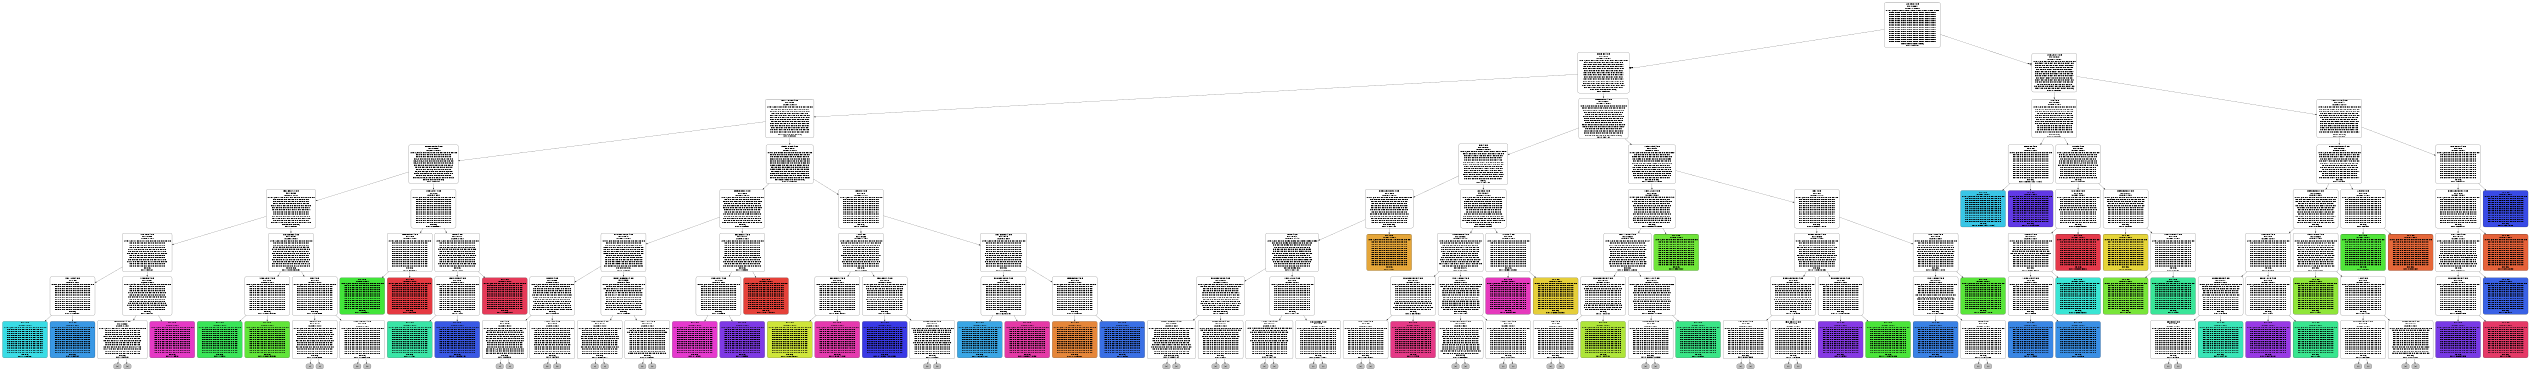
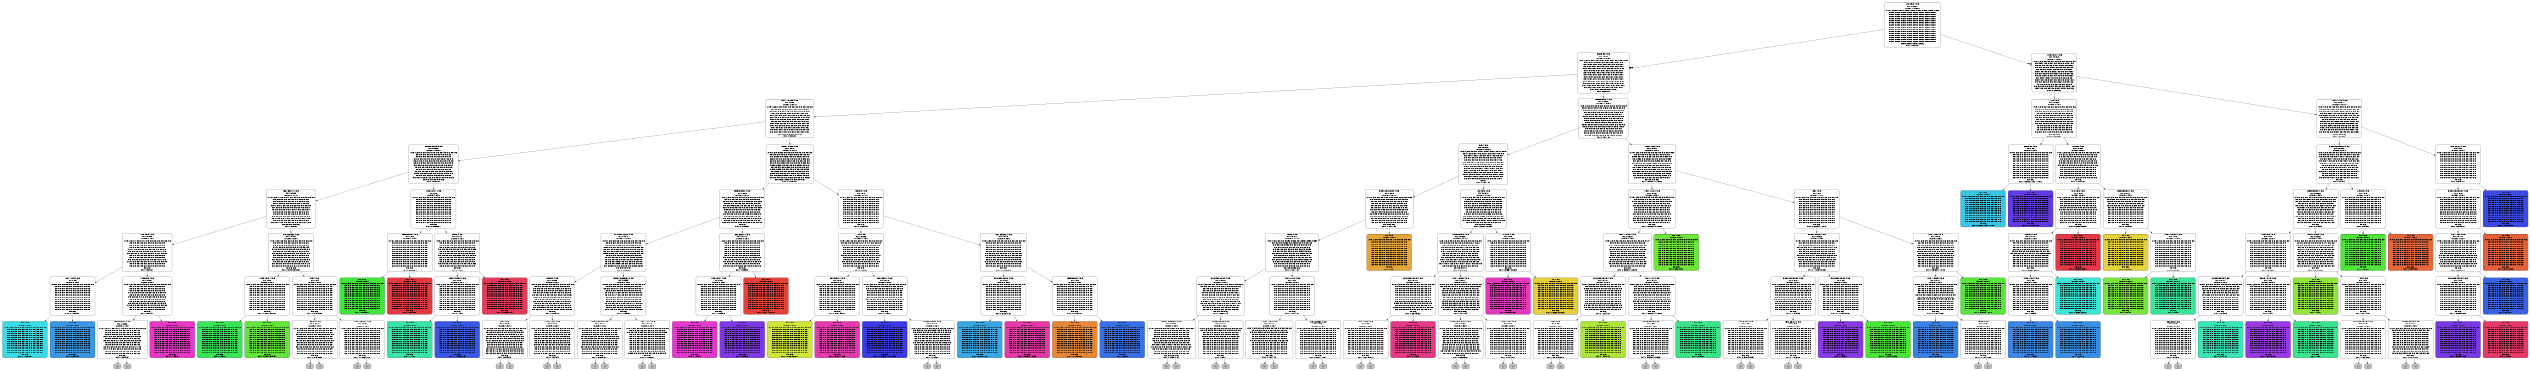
(1912, 6) -> (1912, 6)
(1746, 357) -> (1746, 357)
